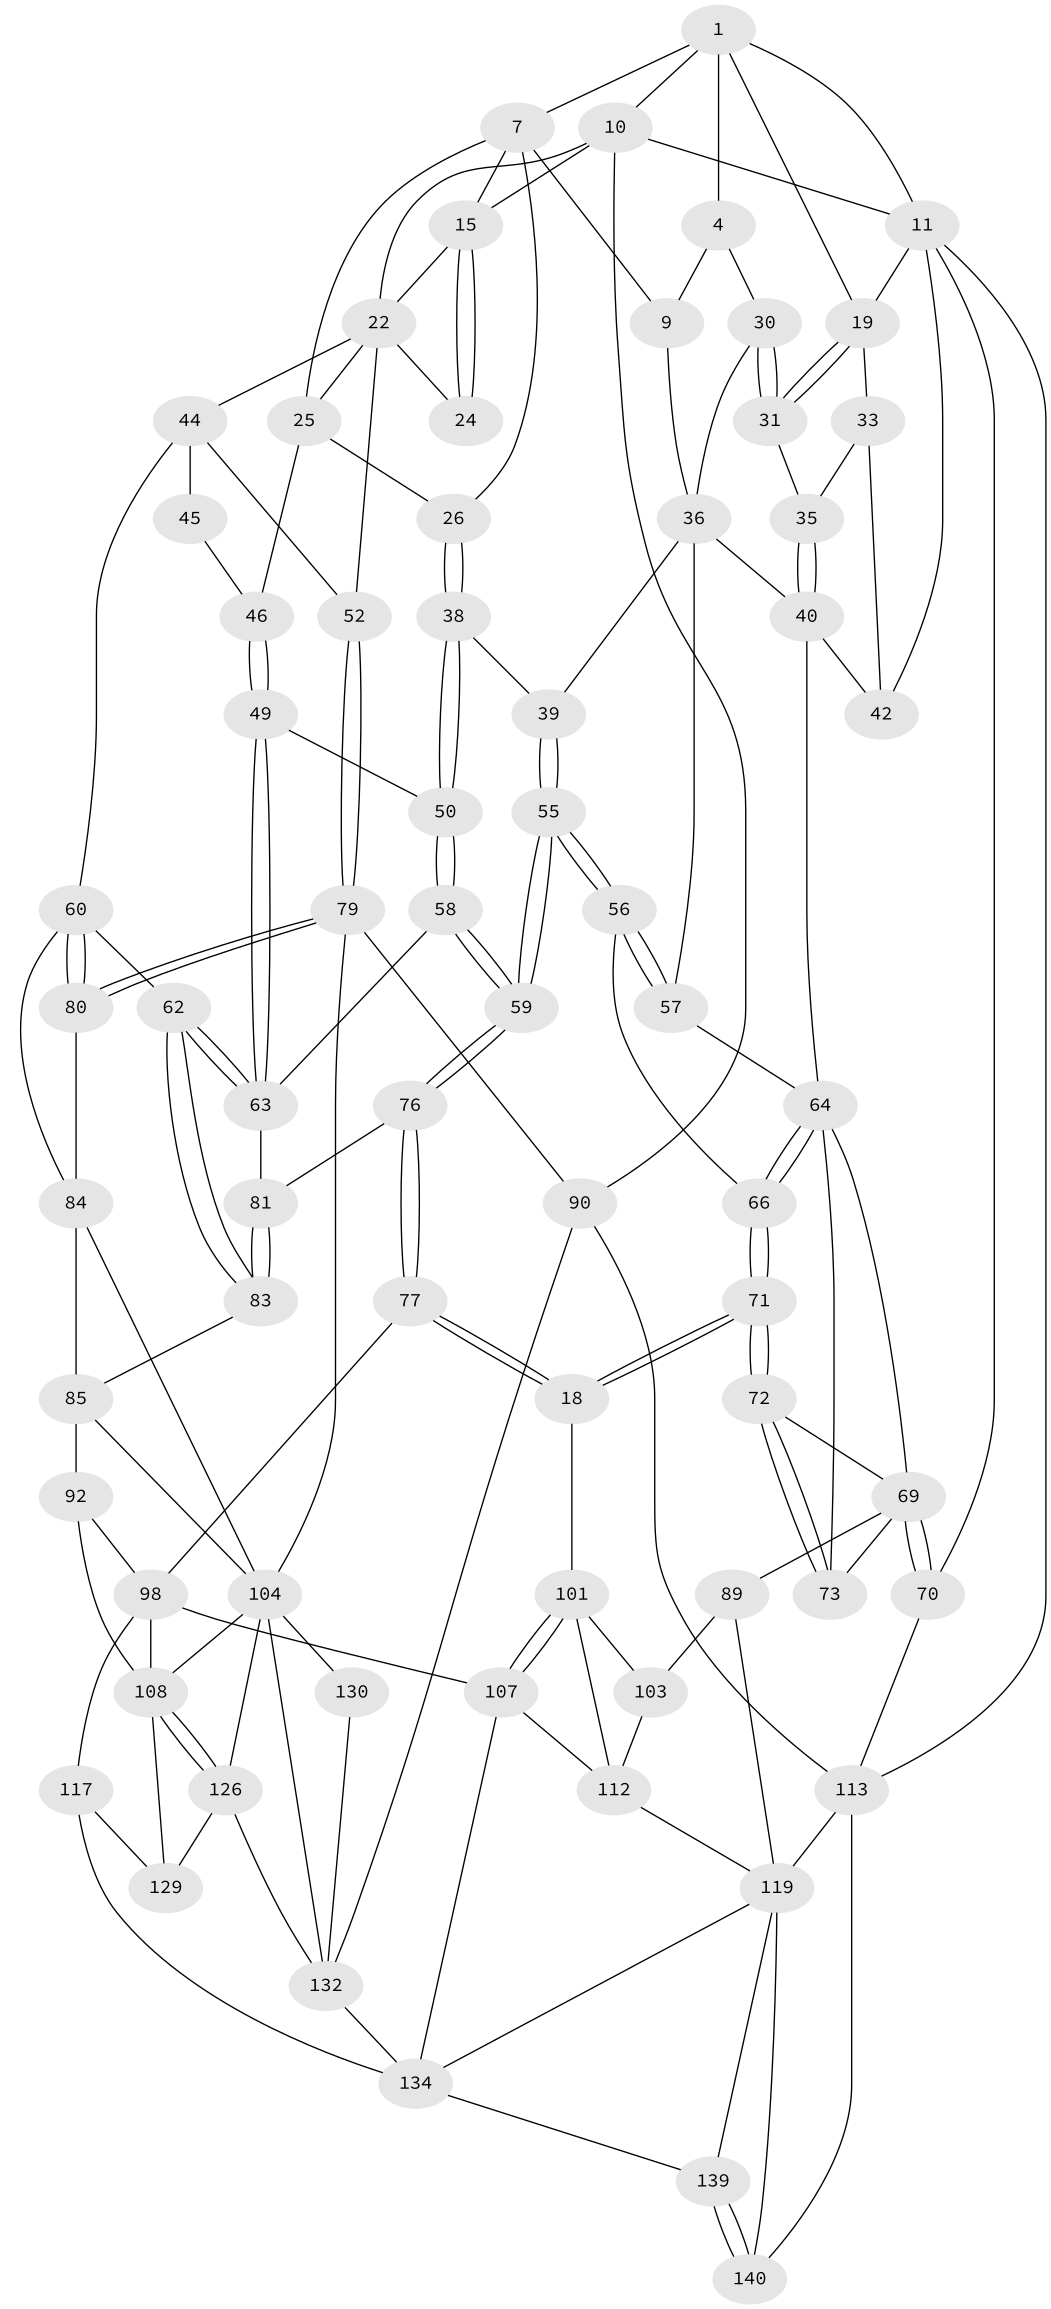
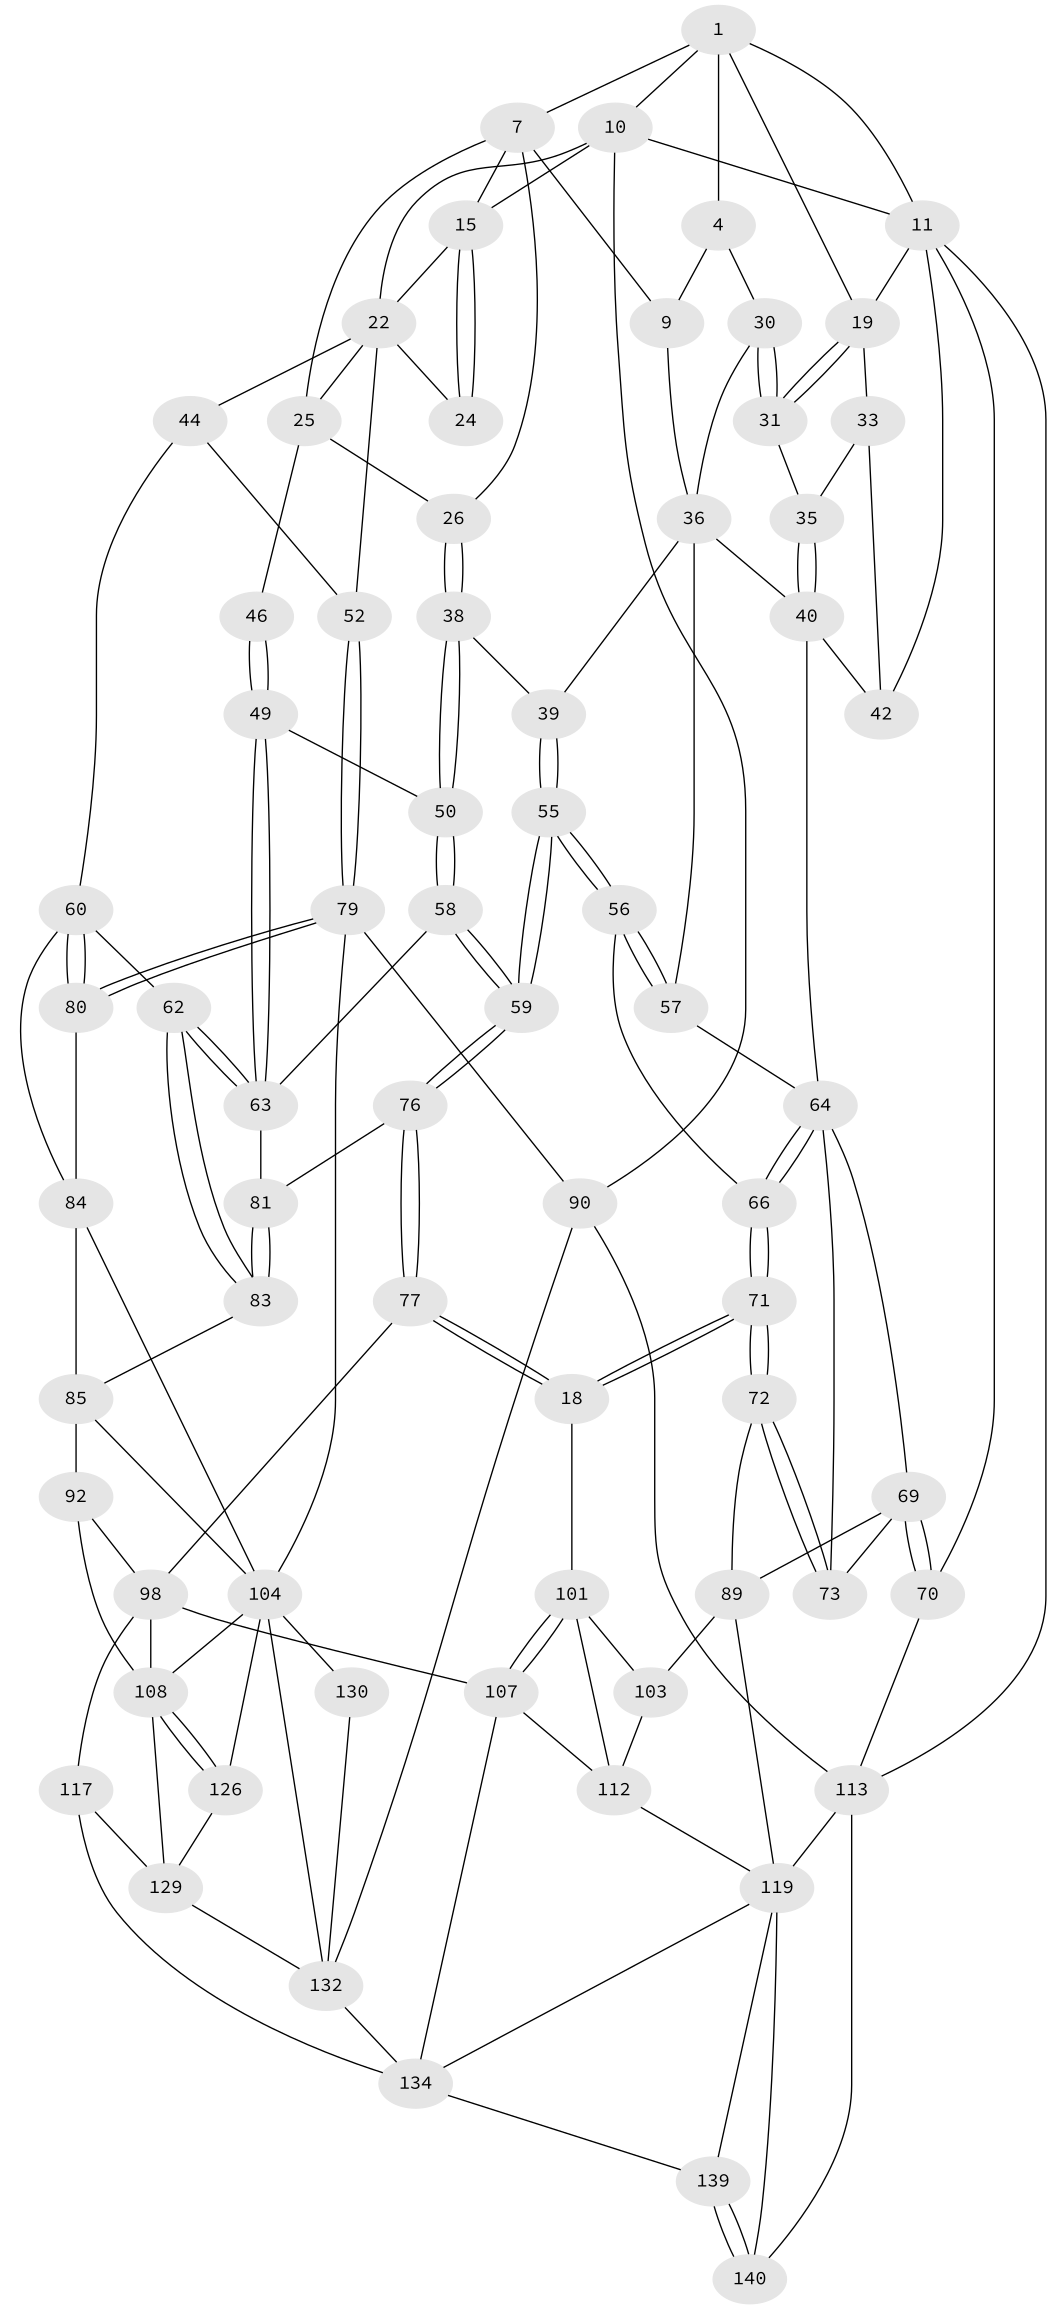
(190, 519) -> none
(824, 1442) -> (736, 1496)
(270, 1890) -> (246, 1937)
